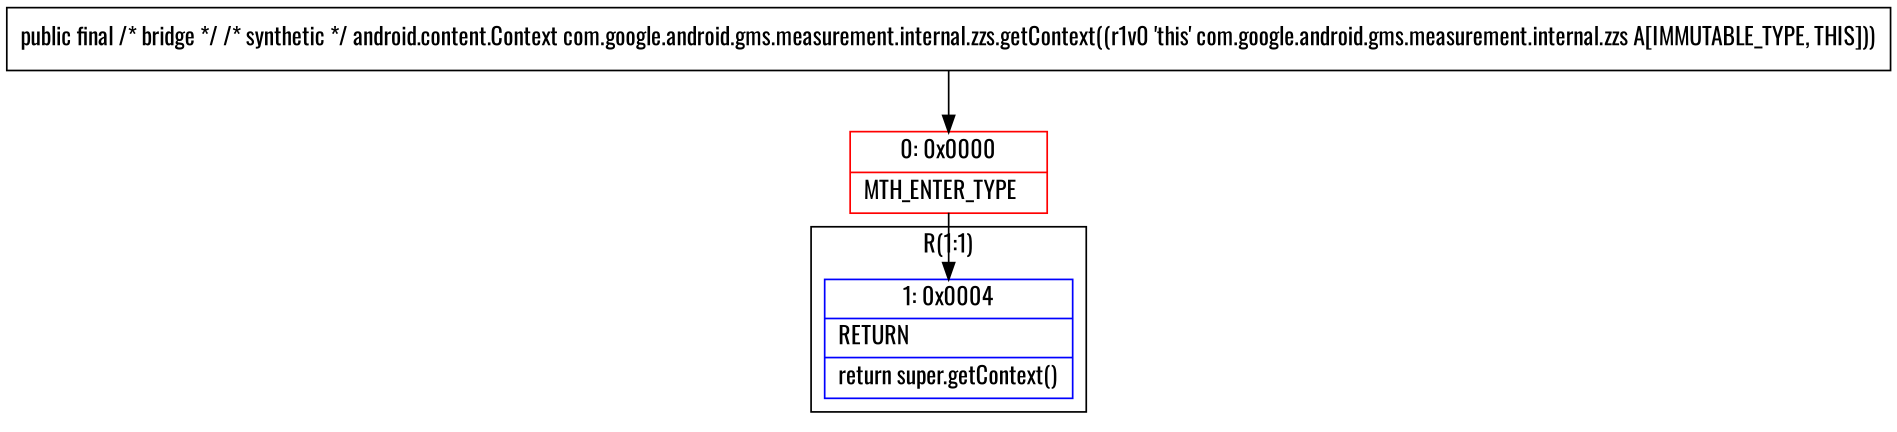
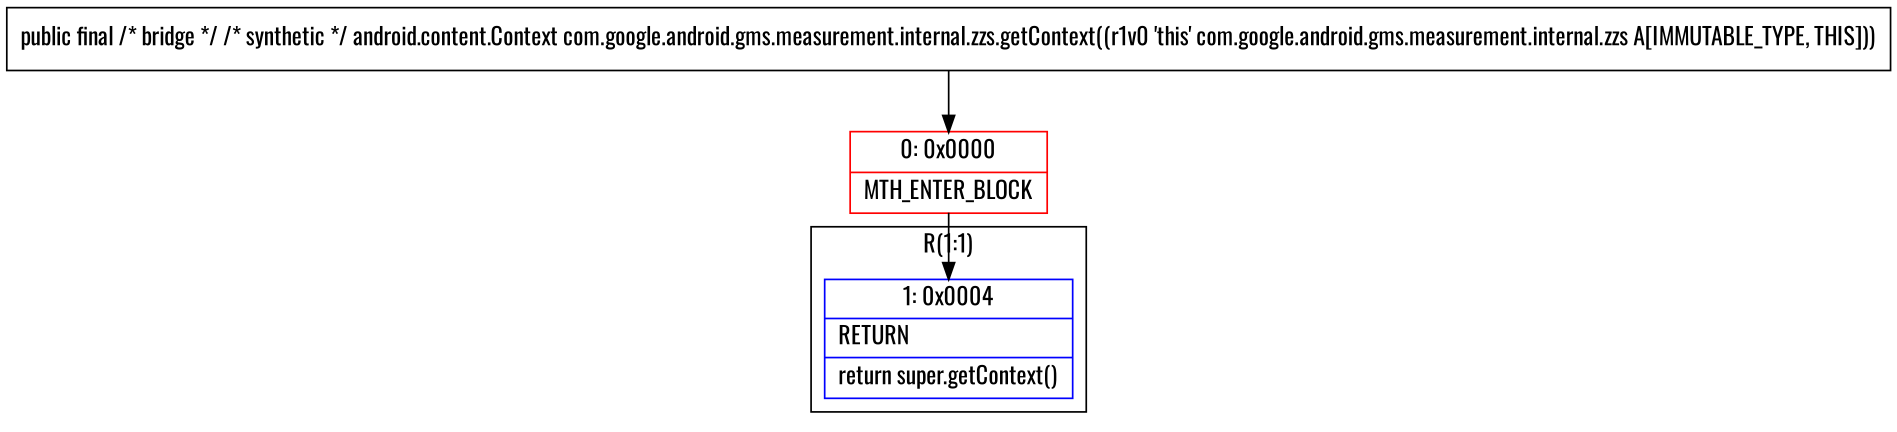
(941, 192) -> (949, 192)
